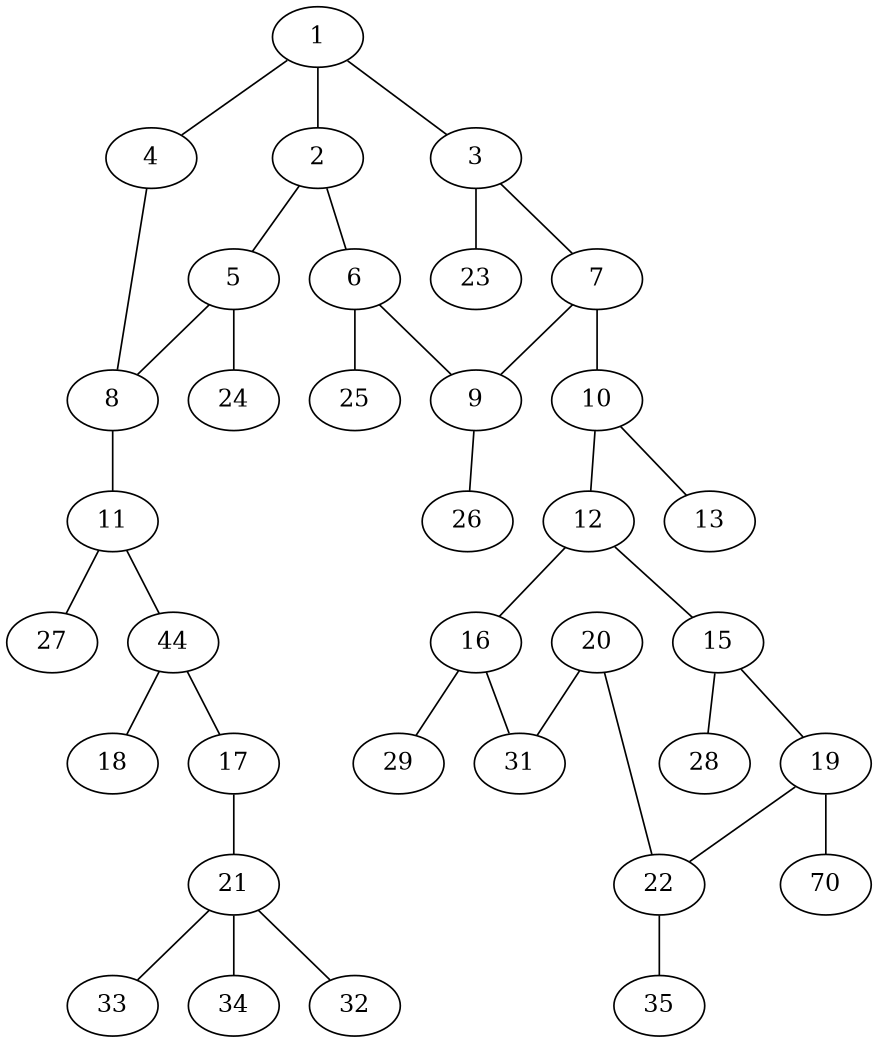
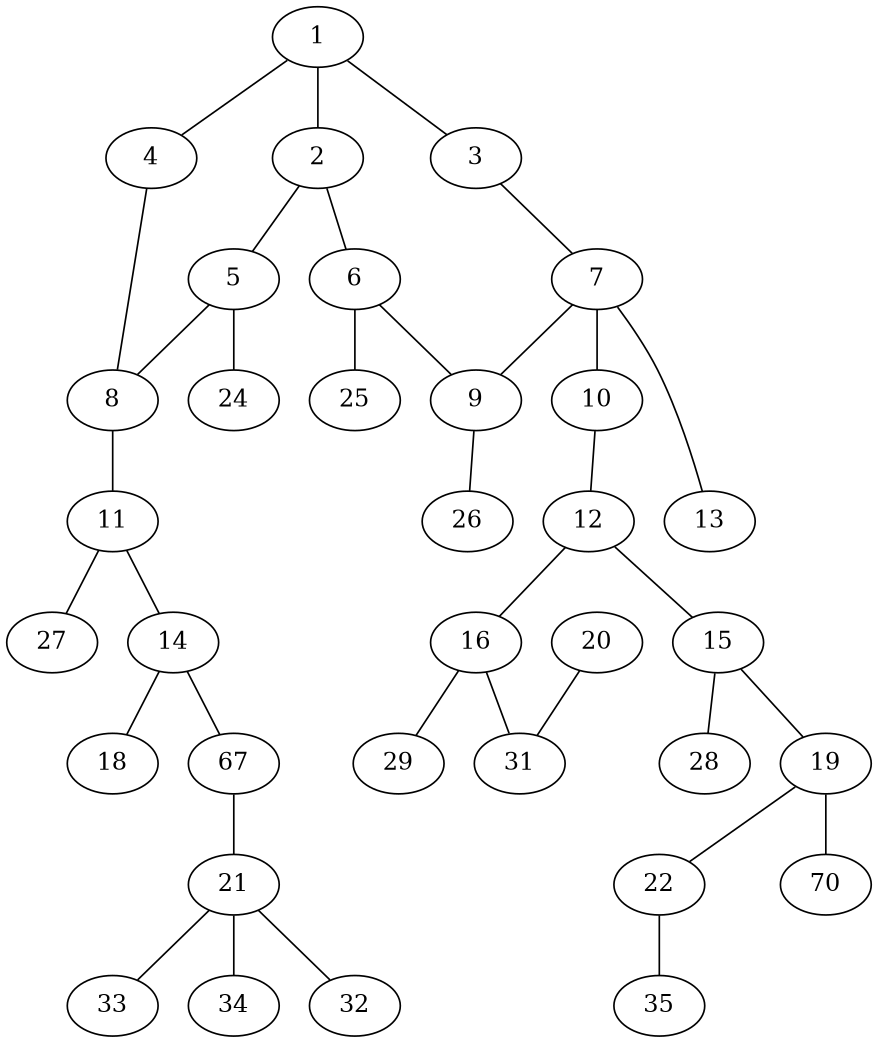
(476, 279) -> none
(653, 461) -> (669, 395)
(173, 643) -> (173, 643)
(234, 764) -> (234, 764)
(628, 764) -> none
